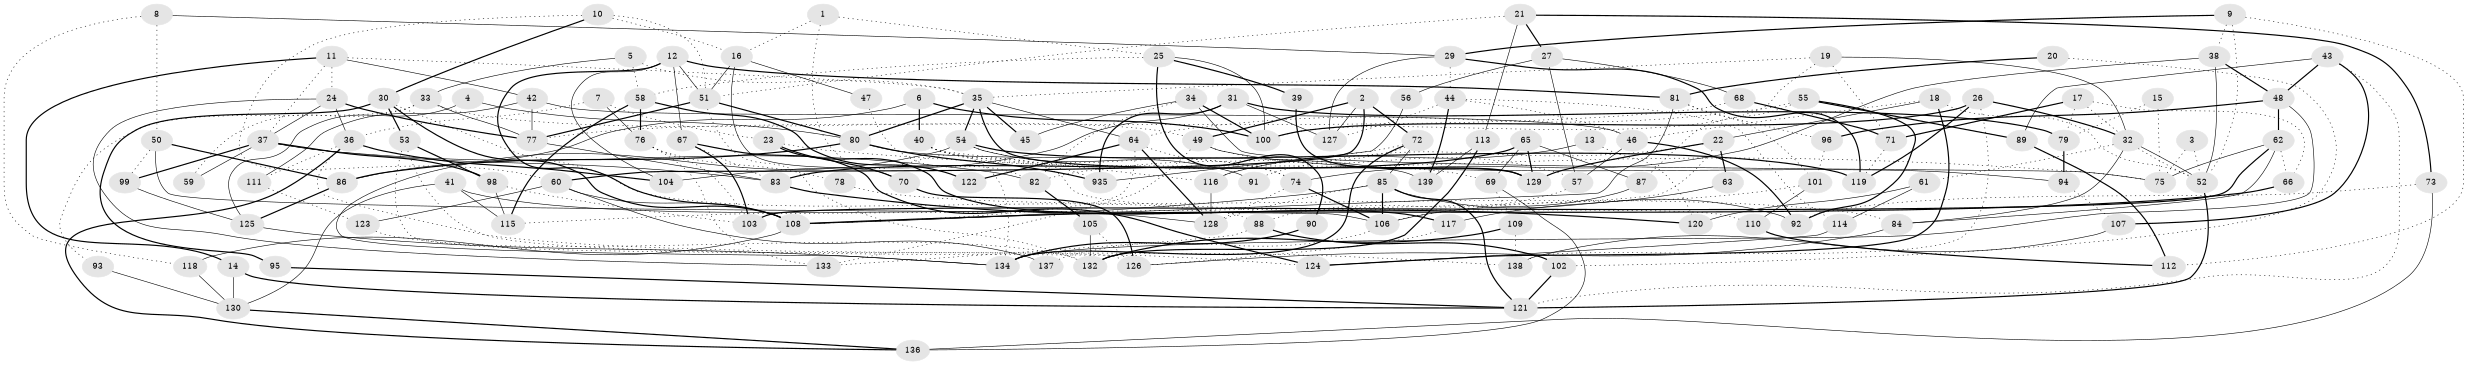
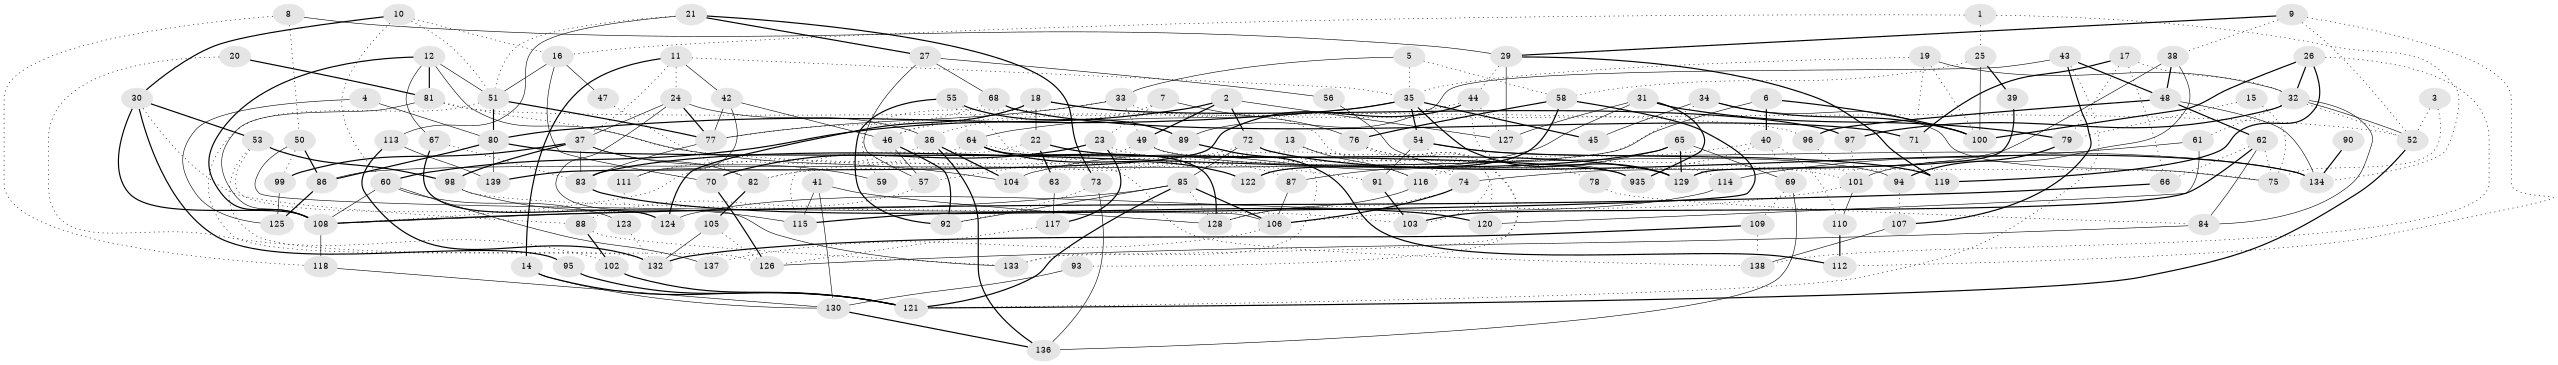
(2216, 120) -> (2037, 160)
none -> (1850, 141)
(1180, 153) -> none
(2225, 157) -> (2268, 162)
(736, 181) -> (1391, 200)
(625, 249) -> none
